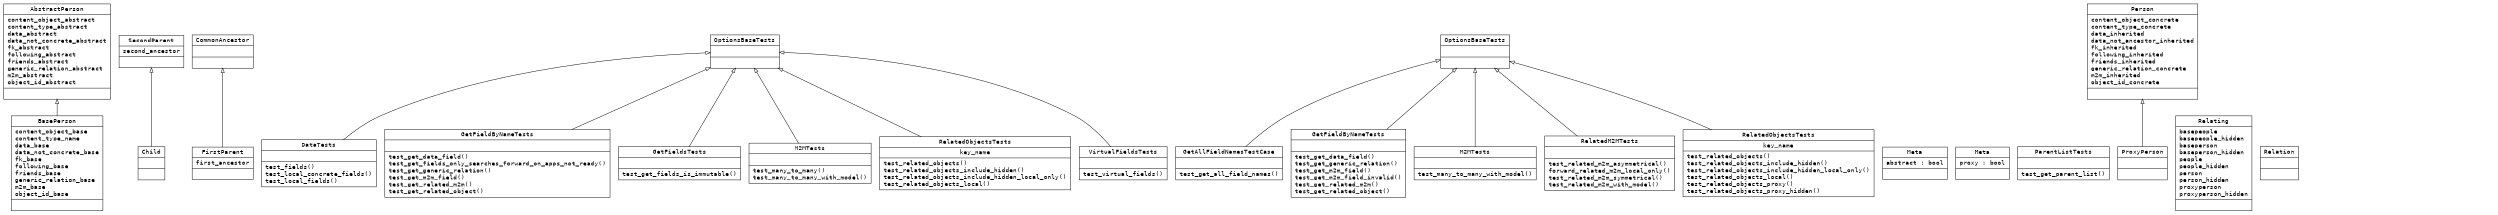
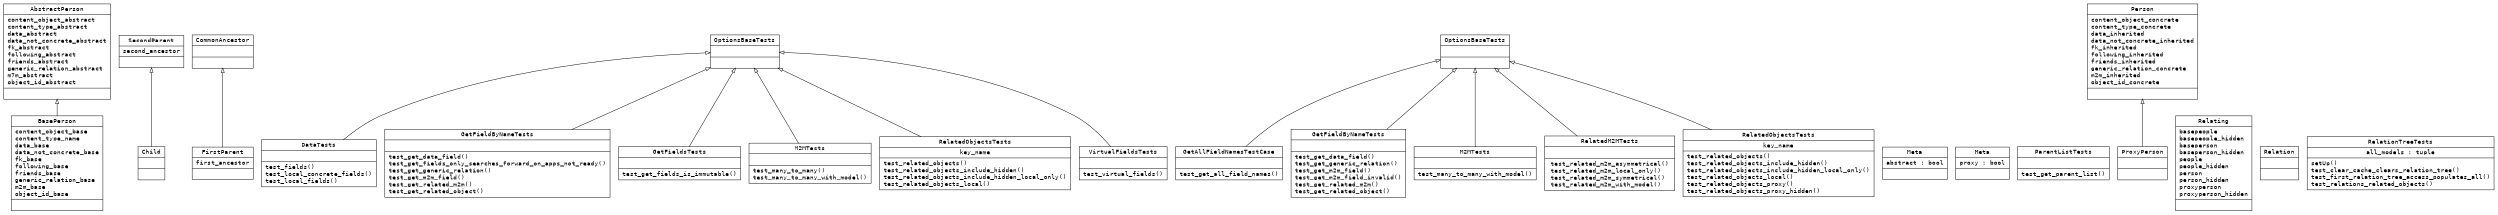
(2143, 41) -> (2143, 41)
(31, 75) -> (31, 75)
none -> (2401, 163)
(1610, 171) -> (1606, 171)
